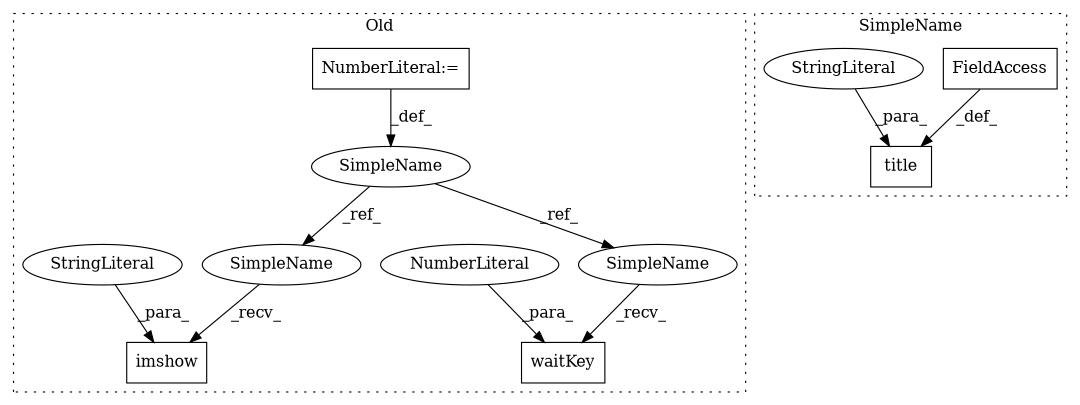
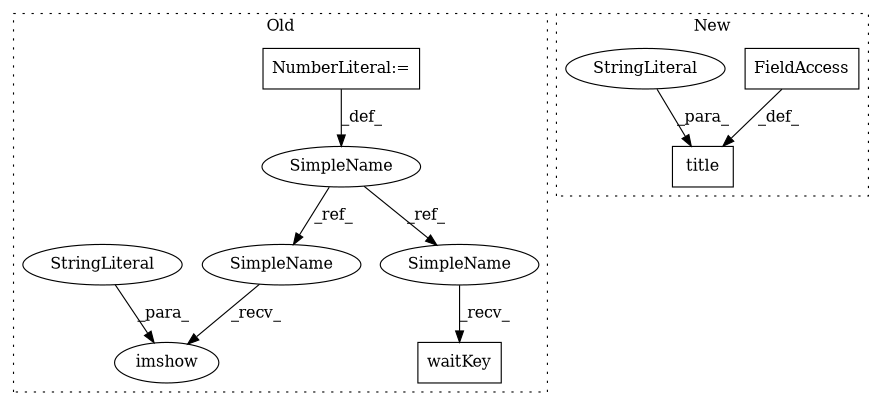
(911, 26) -> (712, 26)
(470, 265) -> none
(167, 363) -> (167, 363)
